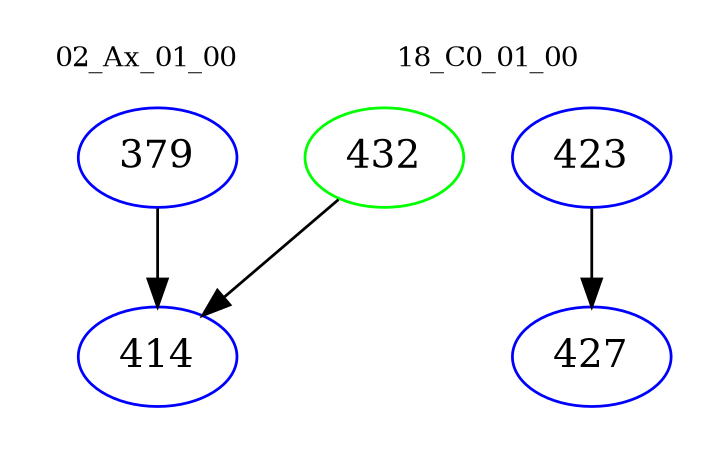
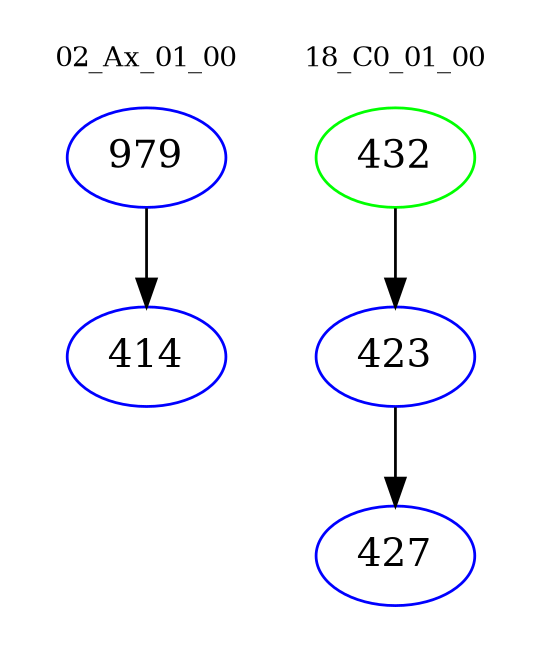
(158, 158) -> (147, 158)
(301, 231) -> (395, 244)
